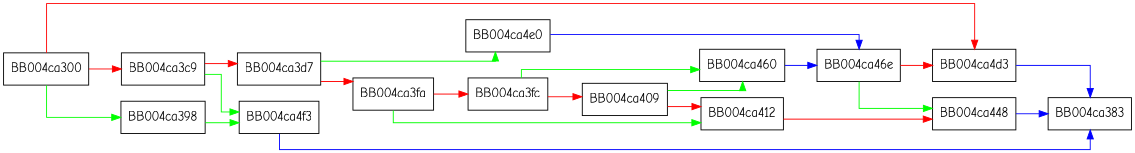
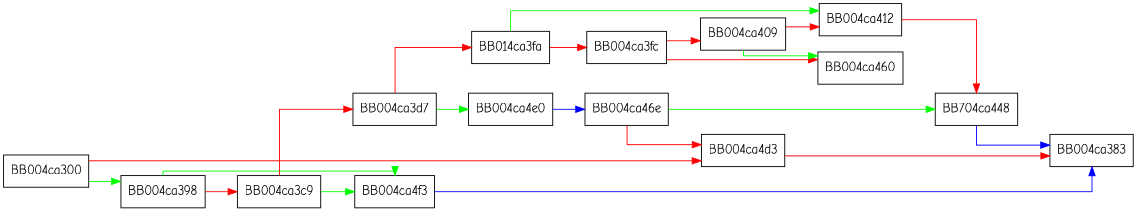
(796, 65) -> none
(1065, 65) -> (913, 156)
(101, 69) -> (217, 192)
(602, 70) -> (738, 60)
(393, 94) -> (511, 47)
(974, 114) -> (976, 109)
